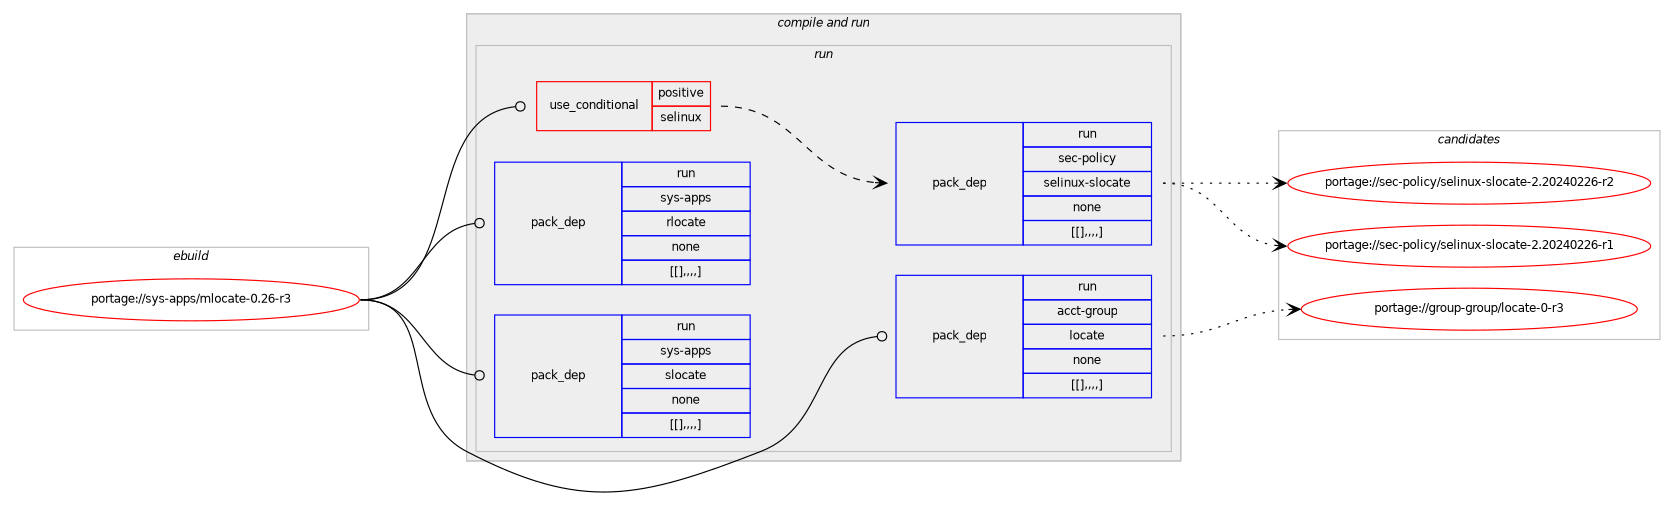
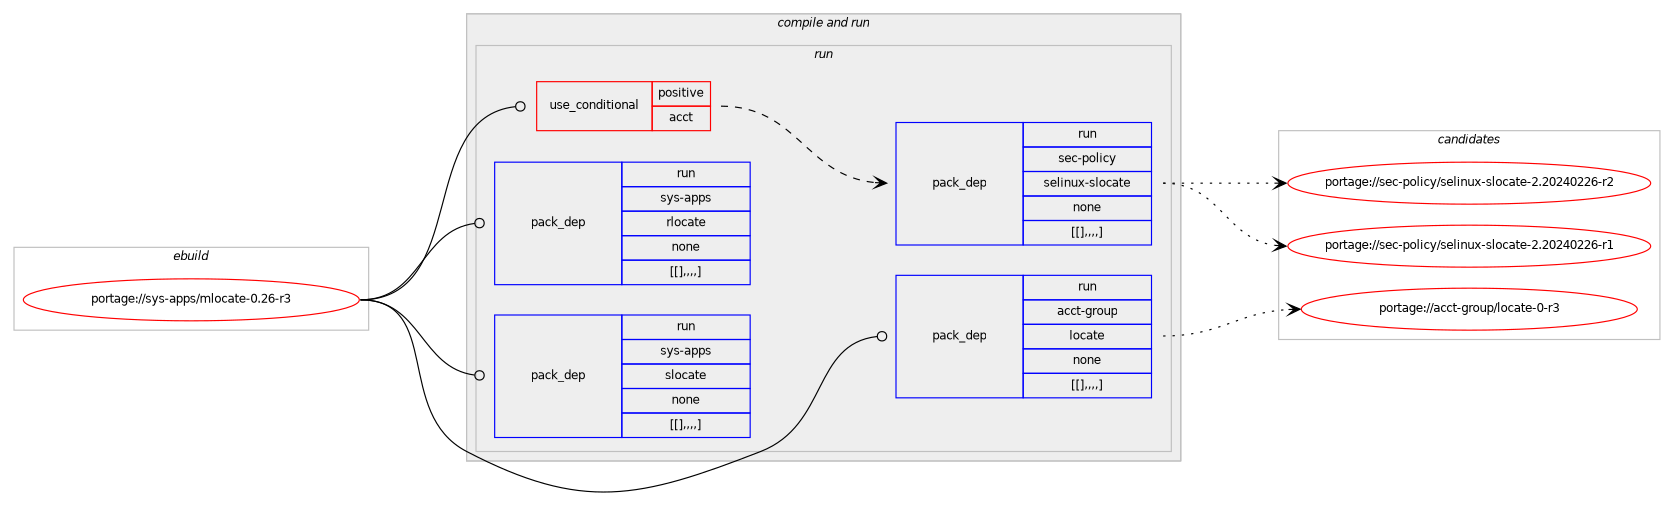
(681, 118) -> (681, 118)
(1469, 309) -> (1469, 309)
